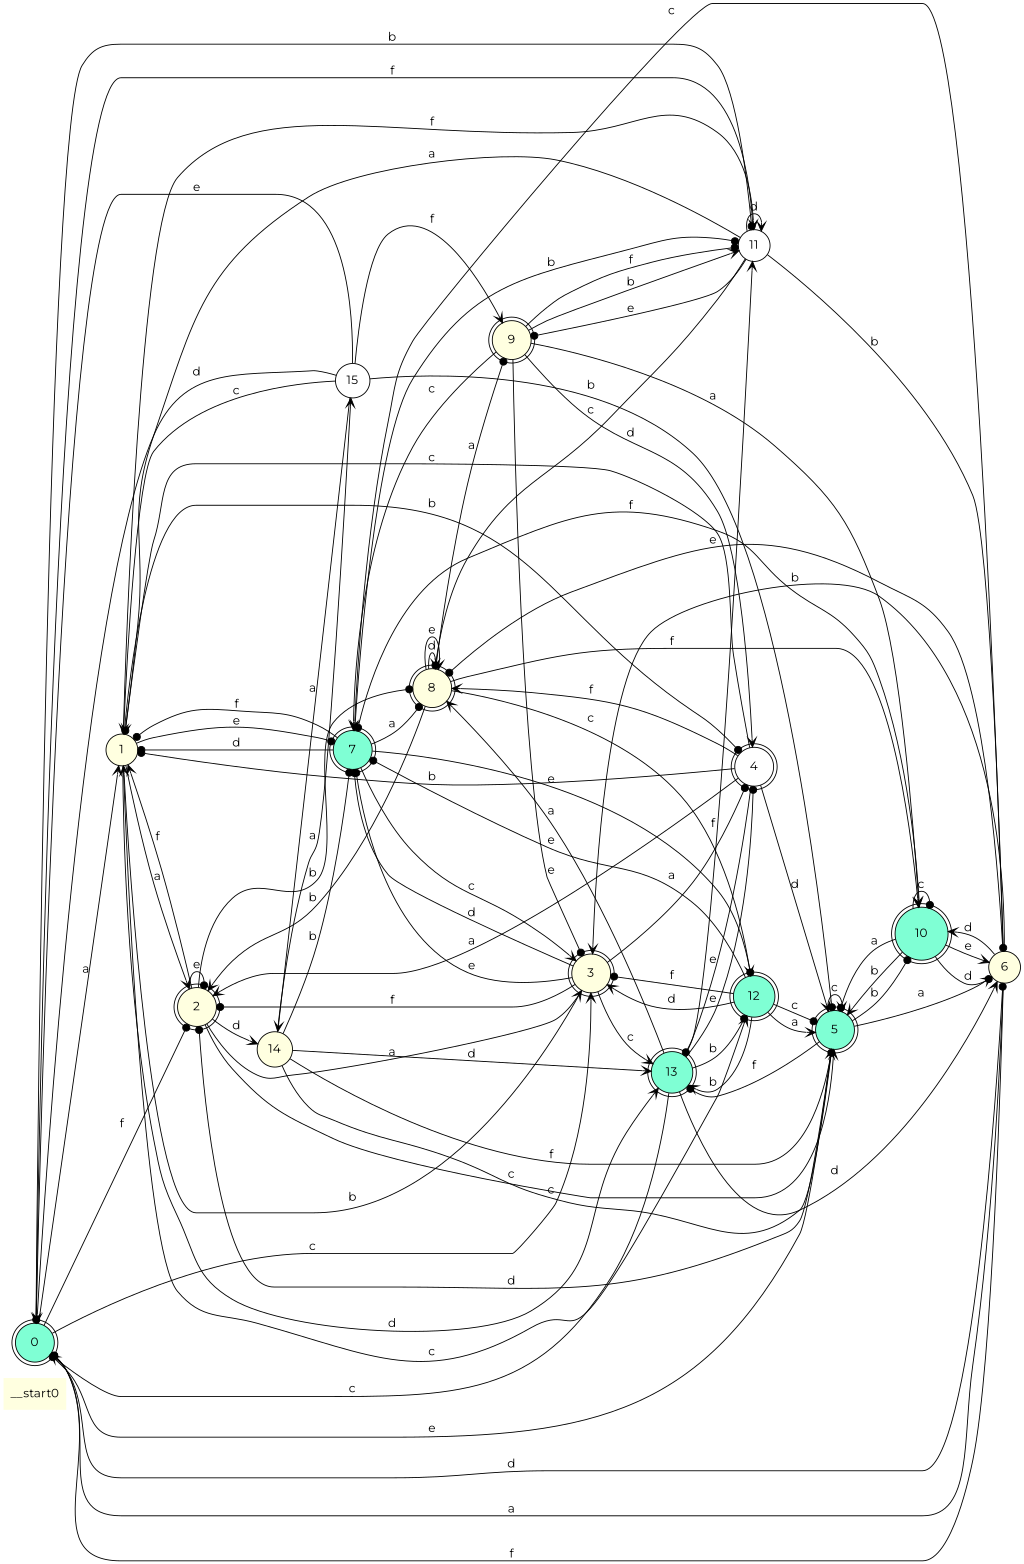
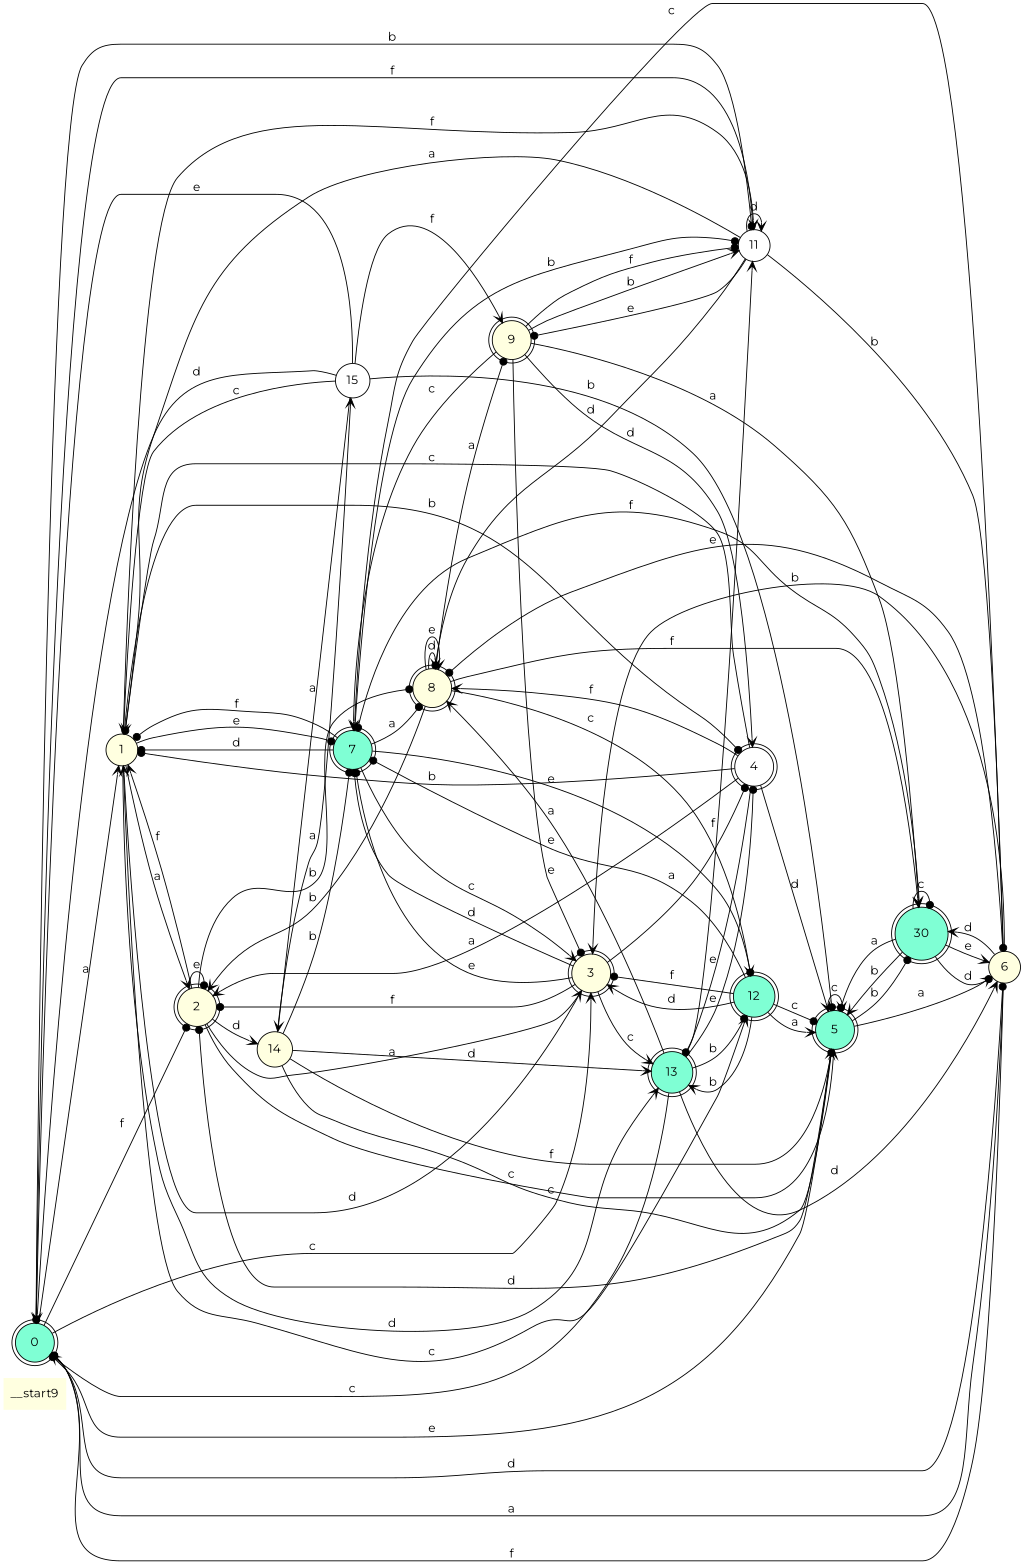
(591, 410) -> (591, 410)
(922, 934) -> (922, 934)
(760, 1080) -> none
(353, 1197) -> (353, 1197)
(35, 1394) -> (35, 1394)
